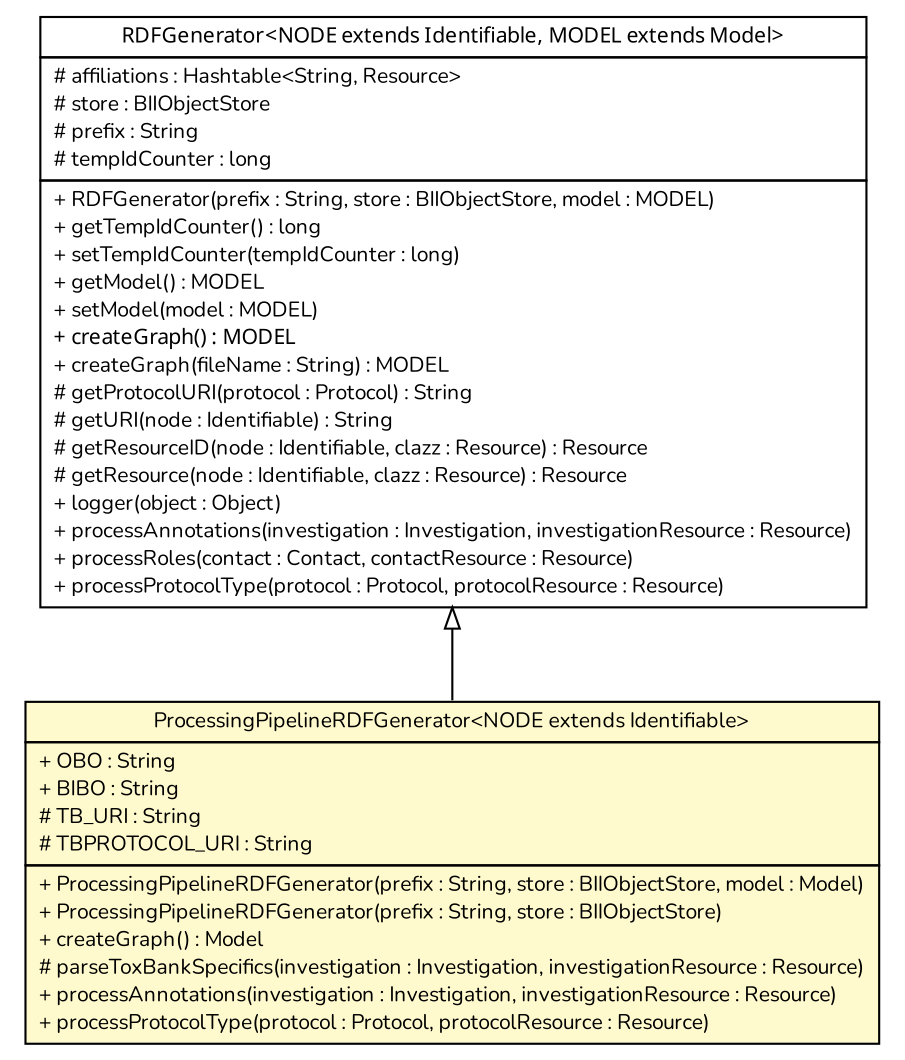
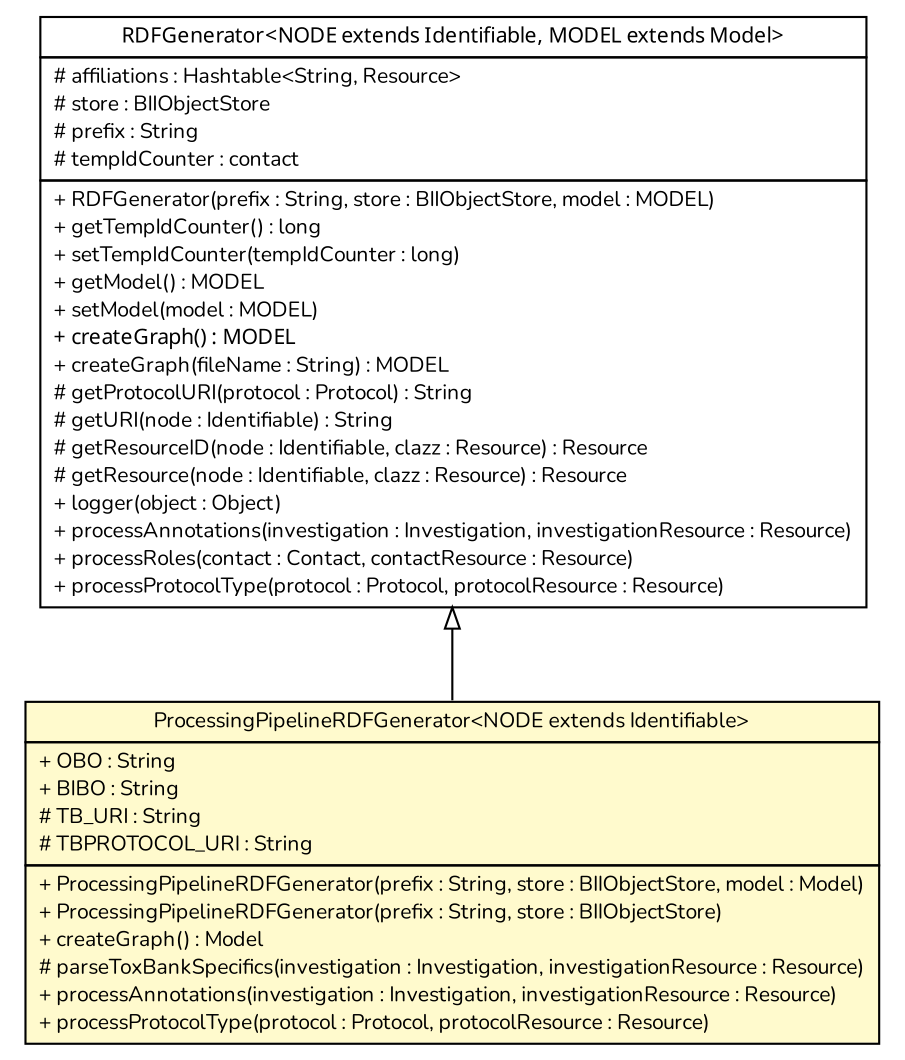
(164, 159) -> (177, 159)
